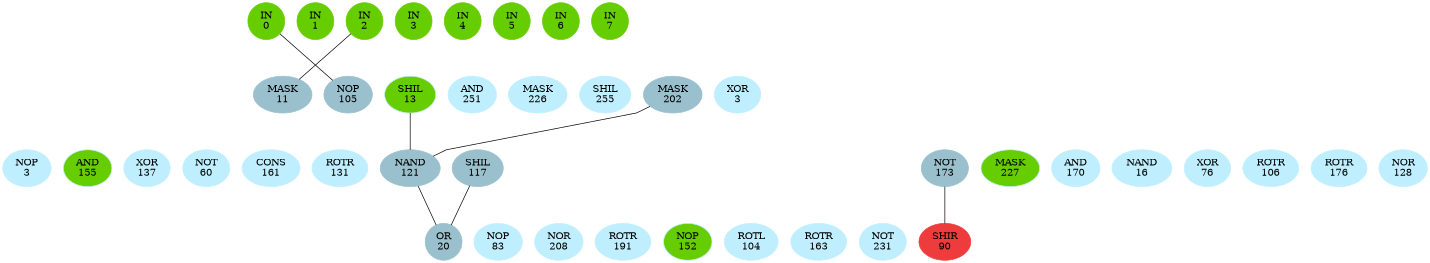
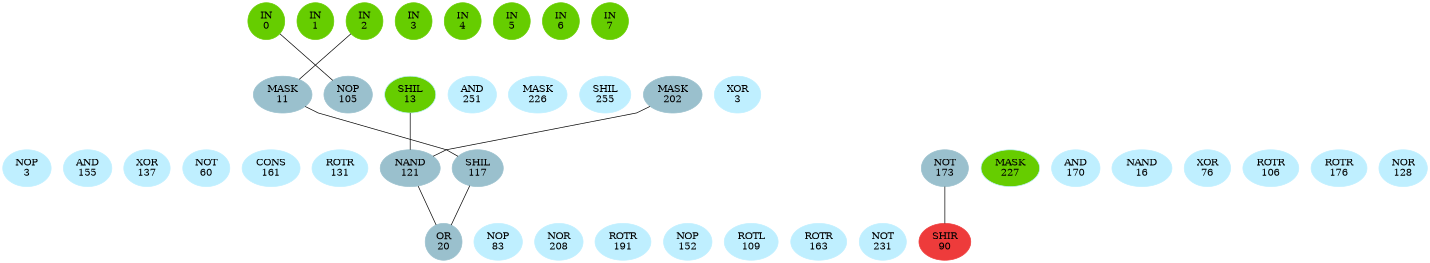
none -> (382, 131)
(88, 168) -> (88, 168)
(688, 242) -> (688, 242)
(751, 242) -> (751, 242)
